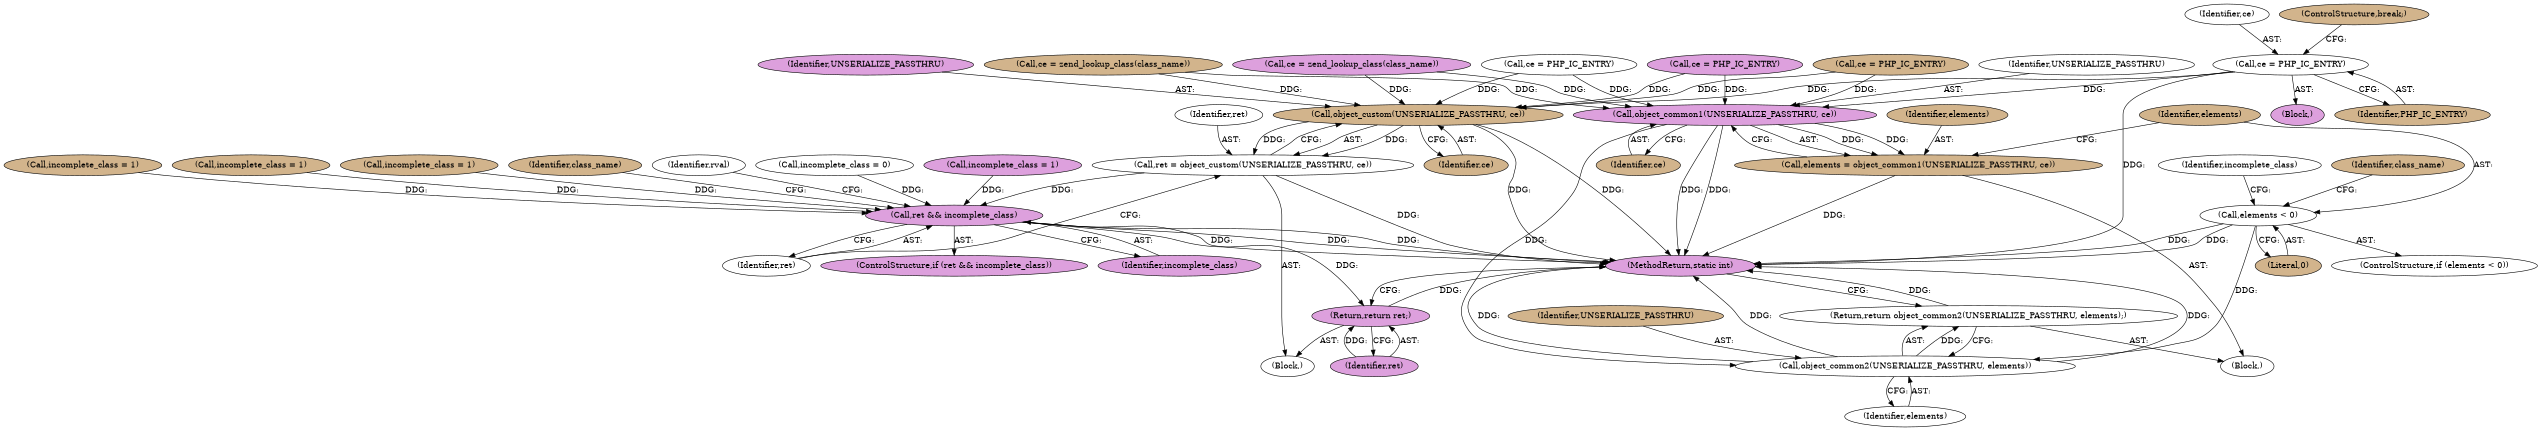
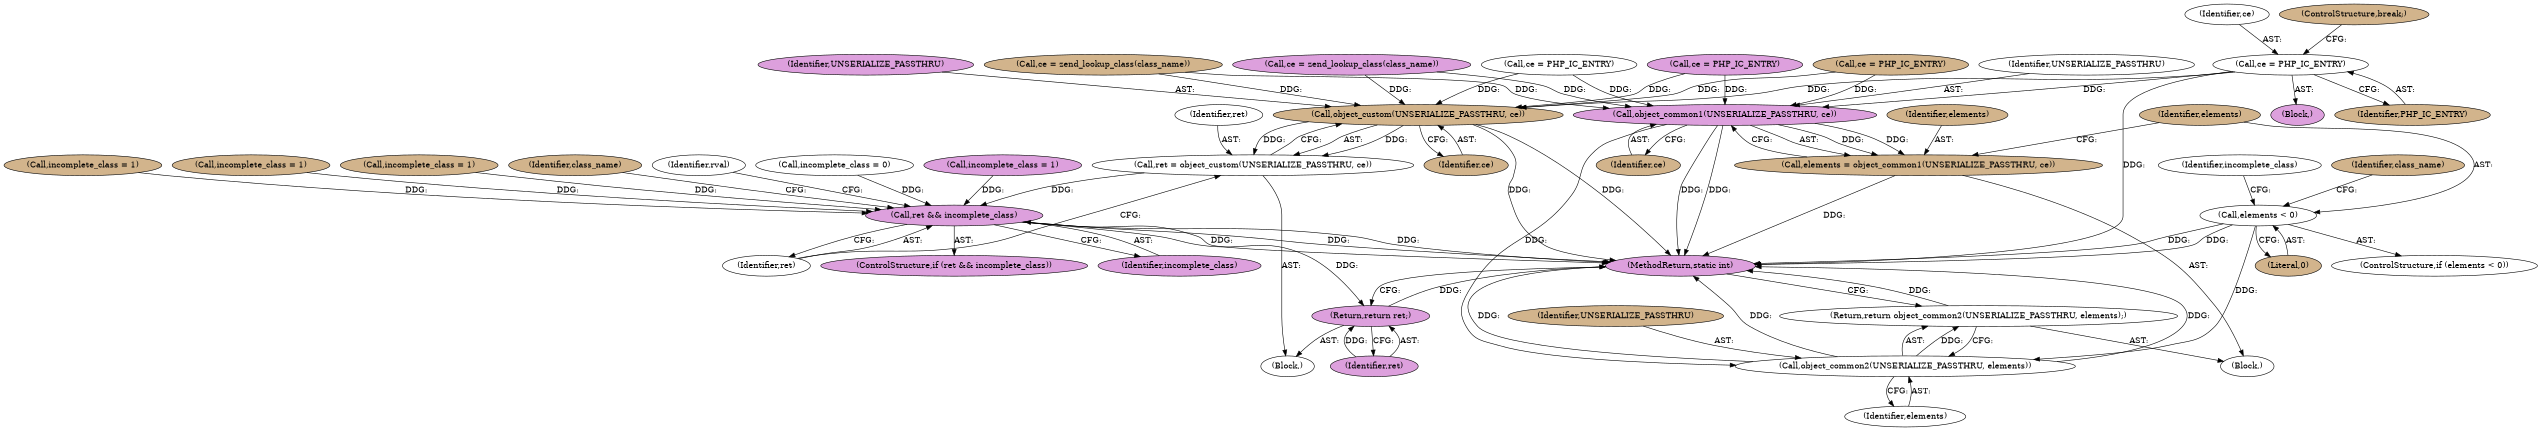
(1433, 239) -> none
